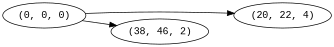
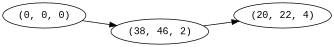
(156, 12) -> (218, 24)
